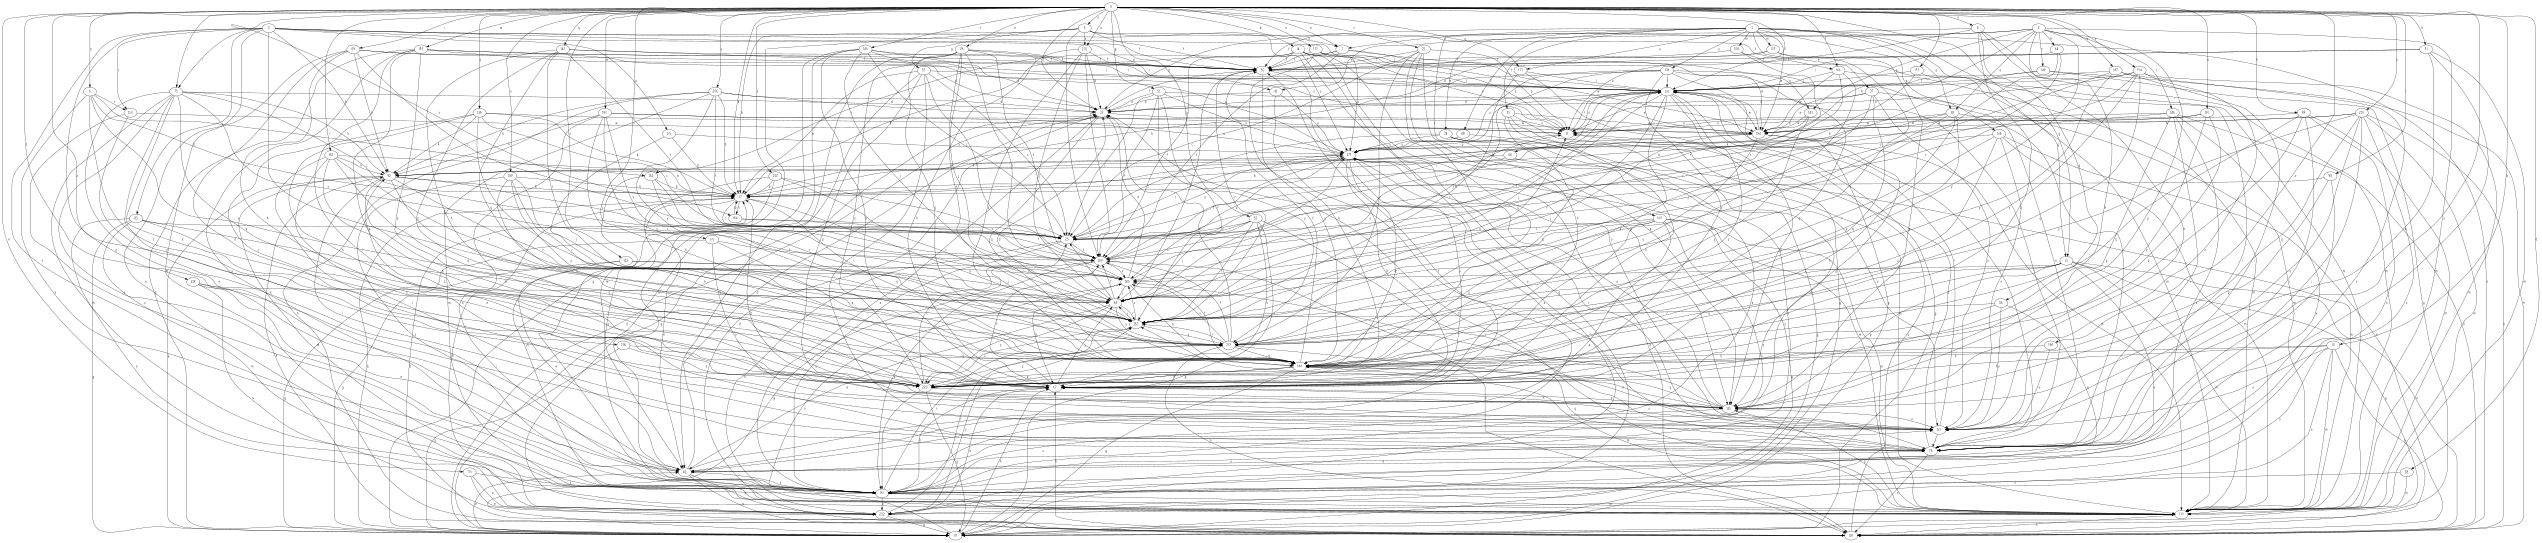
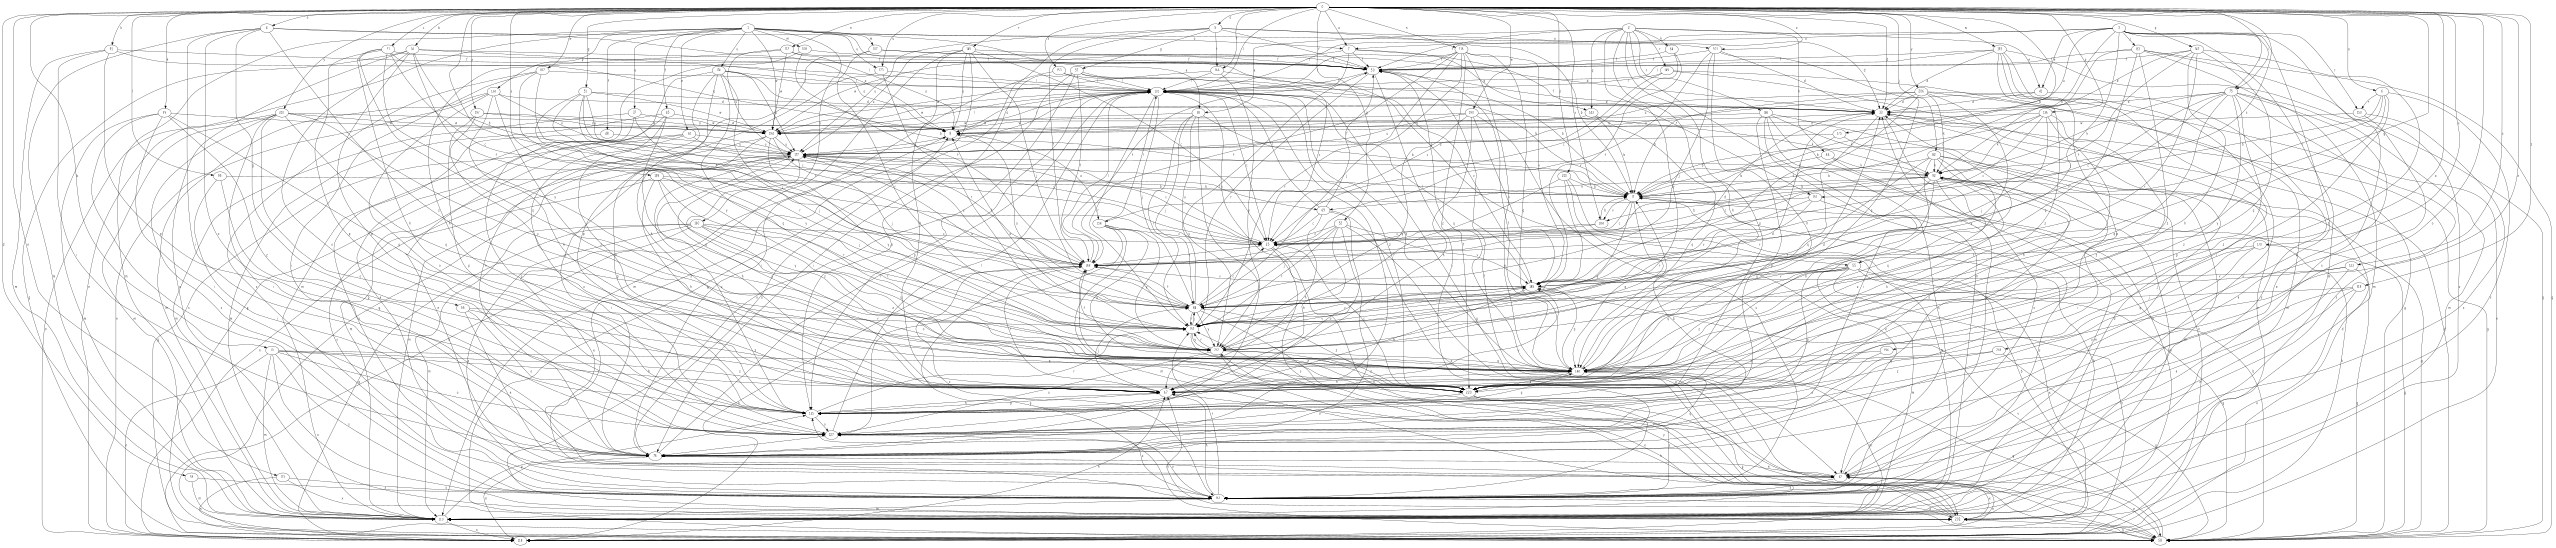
(668, 39) -> (1757, 66)
(1867, 101) -> (1042, 155)
(1545, 104) -> (876, 106)
(370, 112) -> (1644, 182)
(813, 134) -> (1563, 134)
(2202, 179) -> (2036, 471)
(683, 190) -> (1703, 205)
none -> (1259, 249)
(674, 279) -> none
(1657, 305) -> none
none -> (290, 309)
none -> (810, 383)
(1323, 427) -> (1018, 441)
